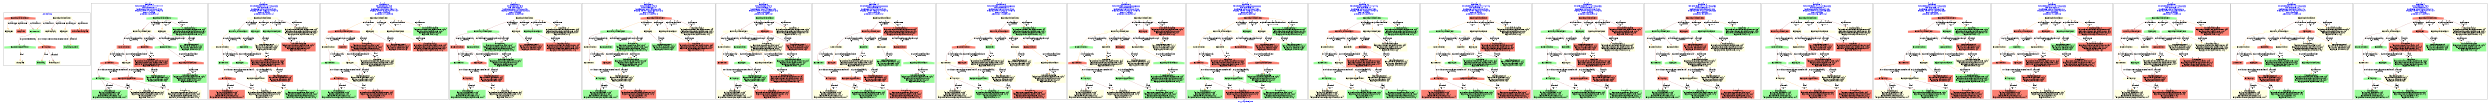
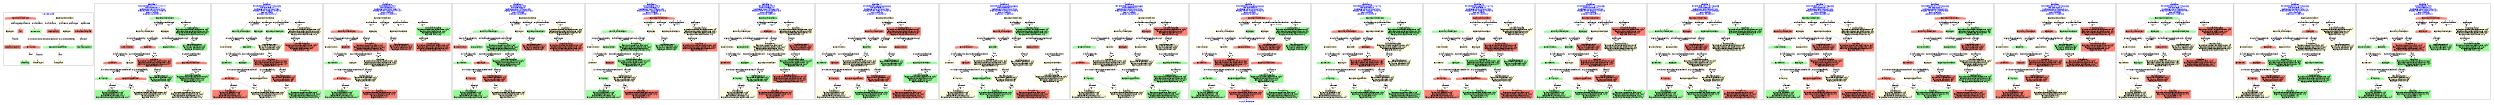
(47, 14) -> (48, 14)
(21, 31) -> (20, 31)
(50, 31) -> (53, 31)
none -> (13, 47)
